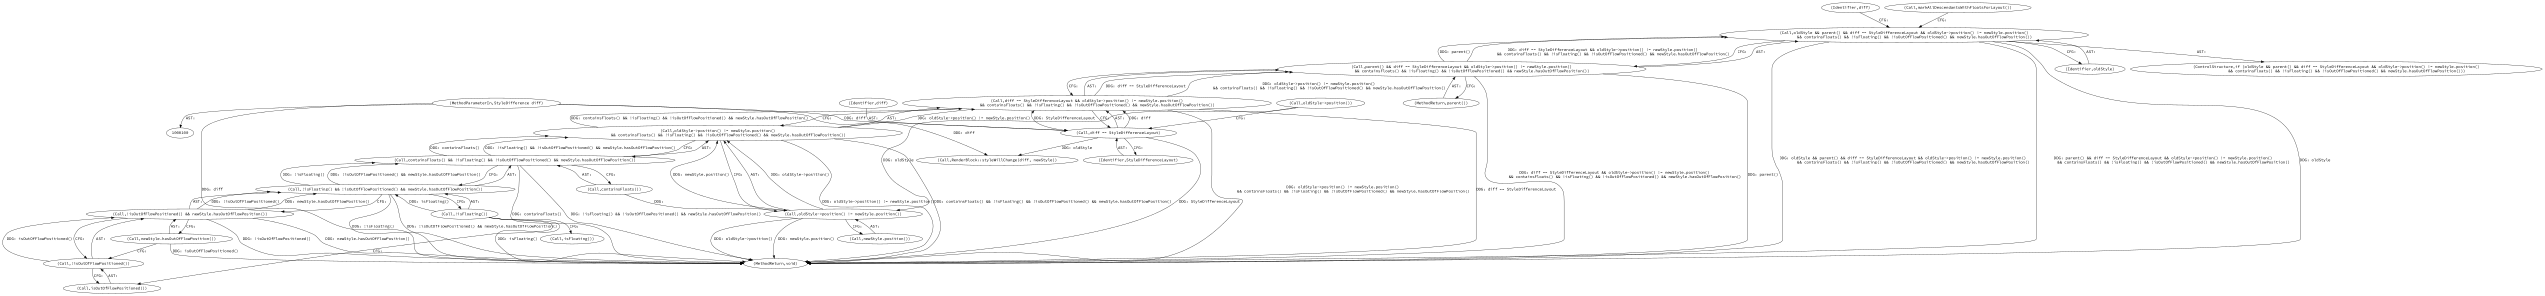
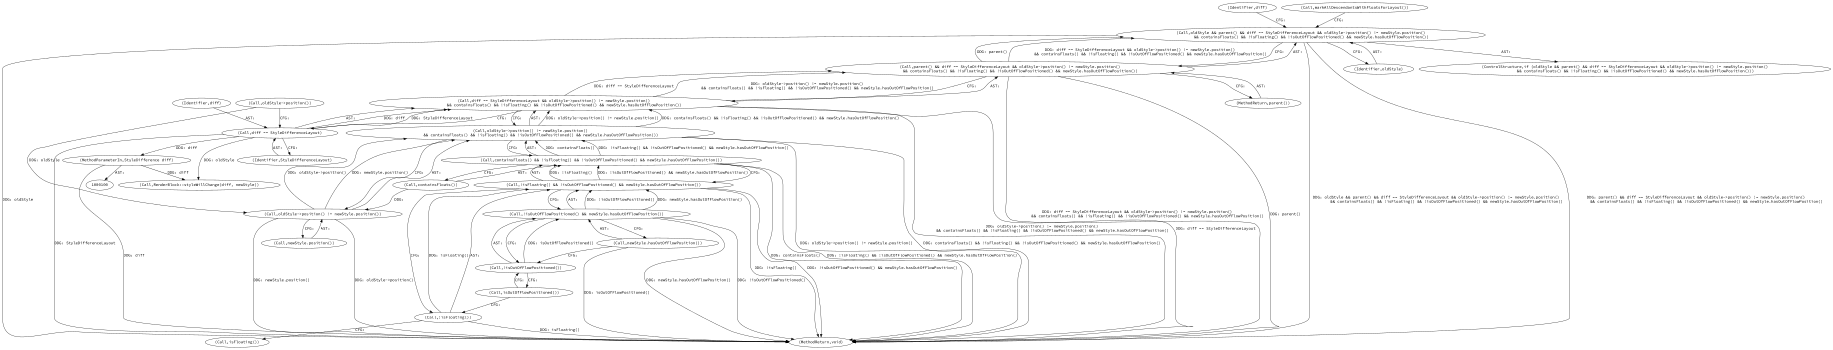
(812, 113) -> (191, 143)
(379, 248) -> (487, 305)
(114, 276) -> (521, 280)
